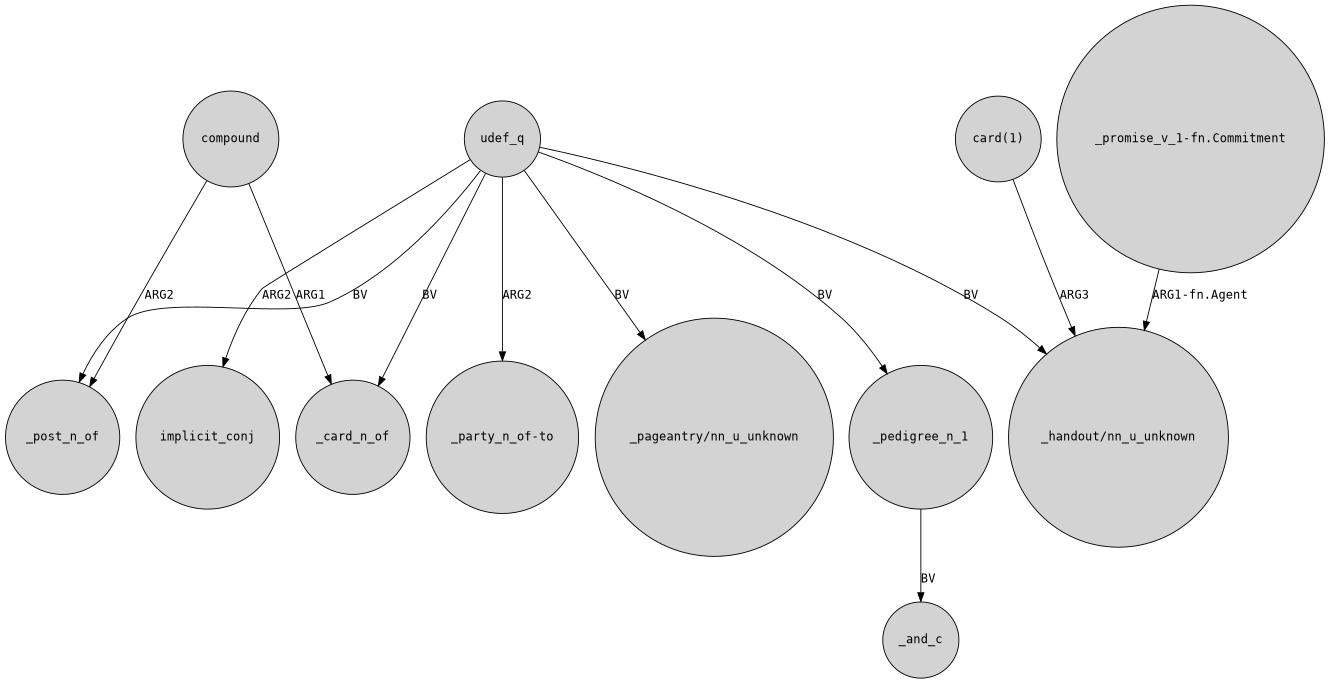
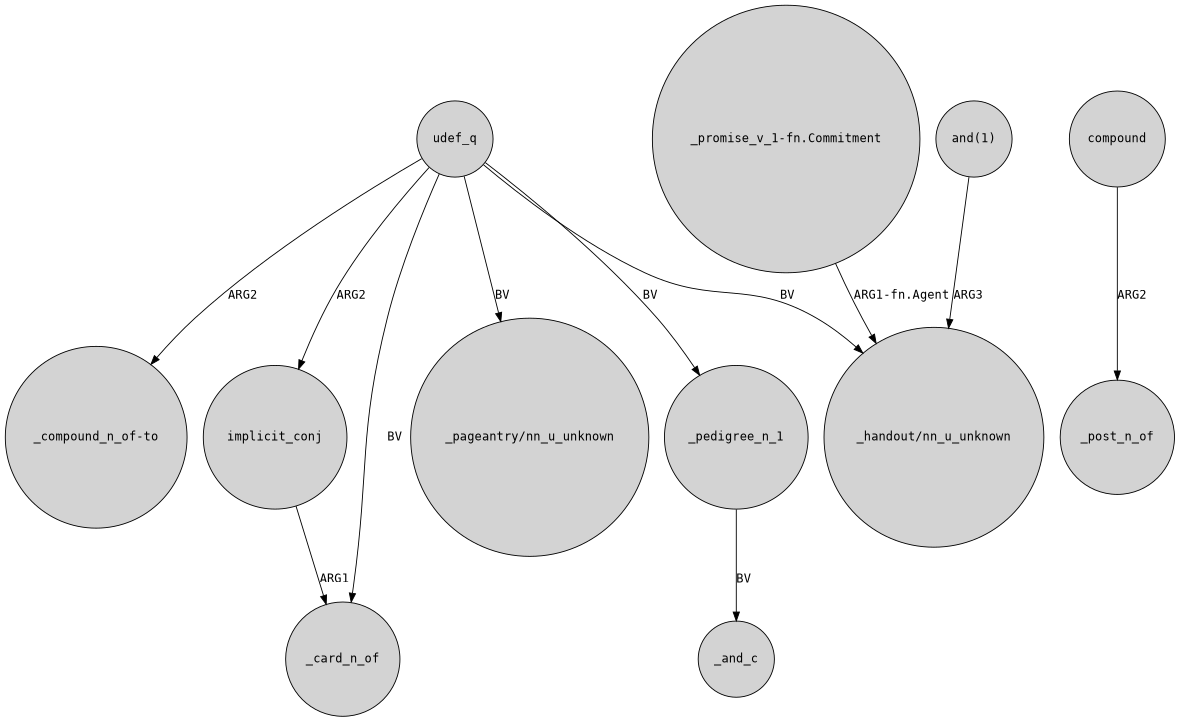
(998, 139) -> (974, 139)
(288, 280) -> (310, 551)
(293, 308) -> none
(502, 437) -> (96, 437)
